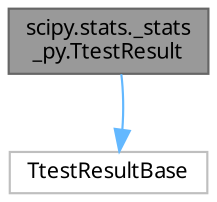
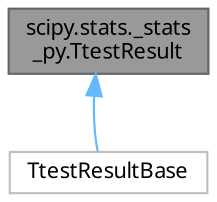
(123, 102) -> (94, 124)
